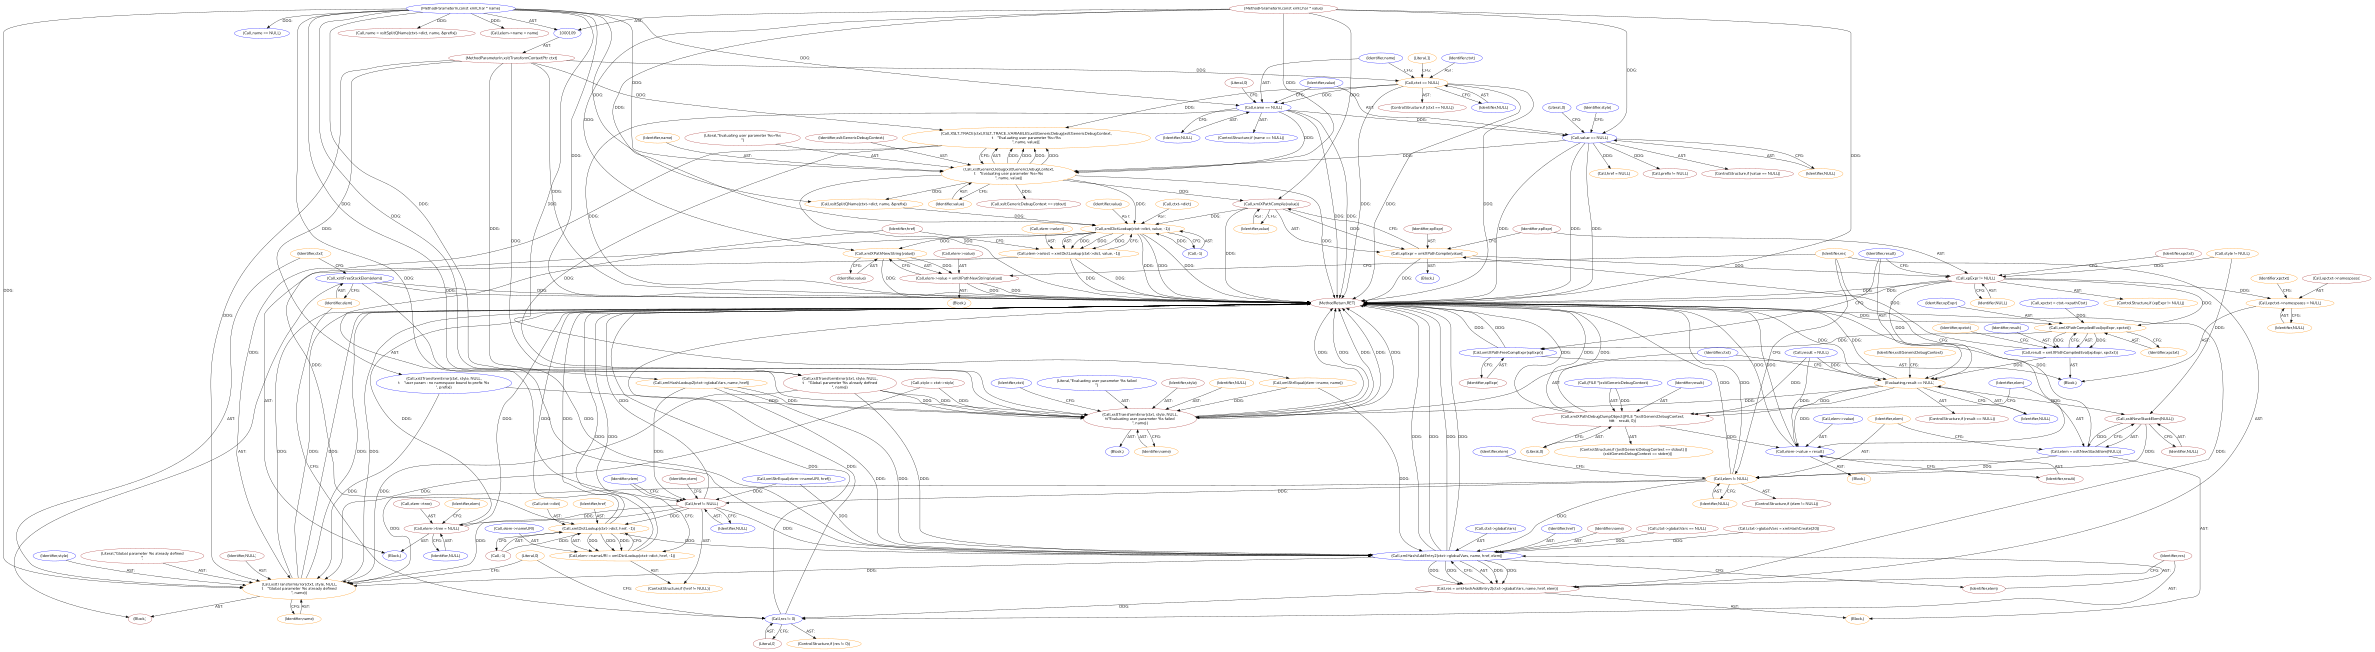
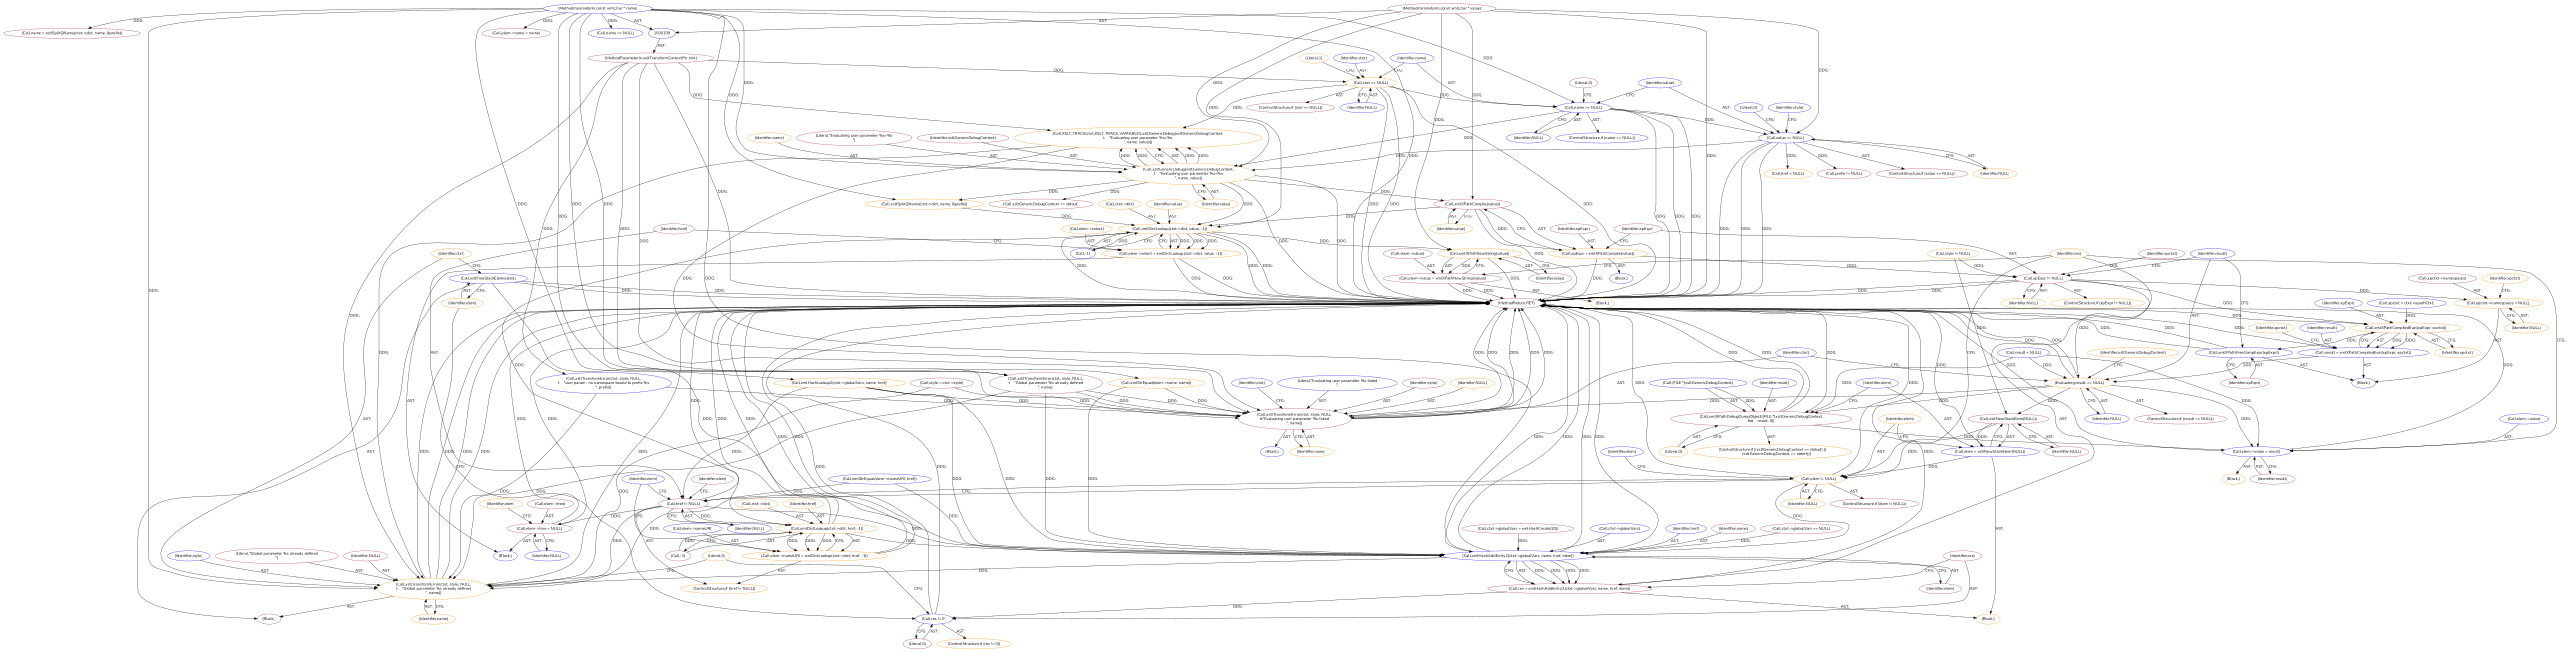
(1752, 286) -> (2019, 313)
(1283, 491) -> (967, 491)
